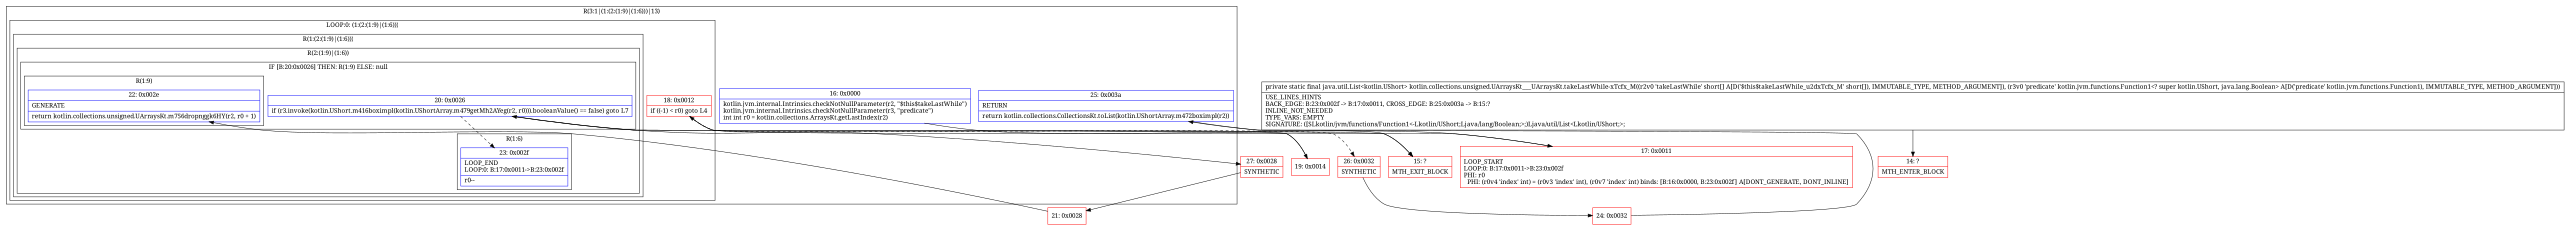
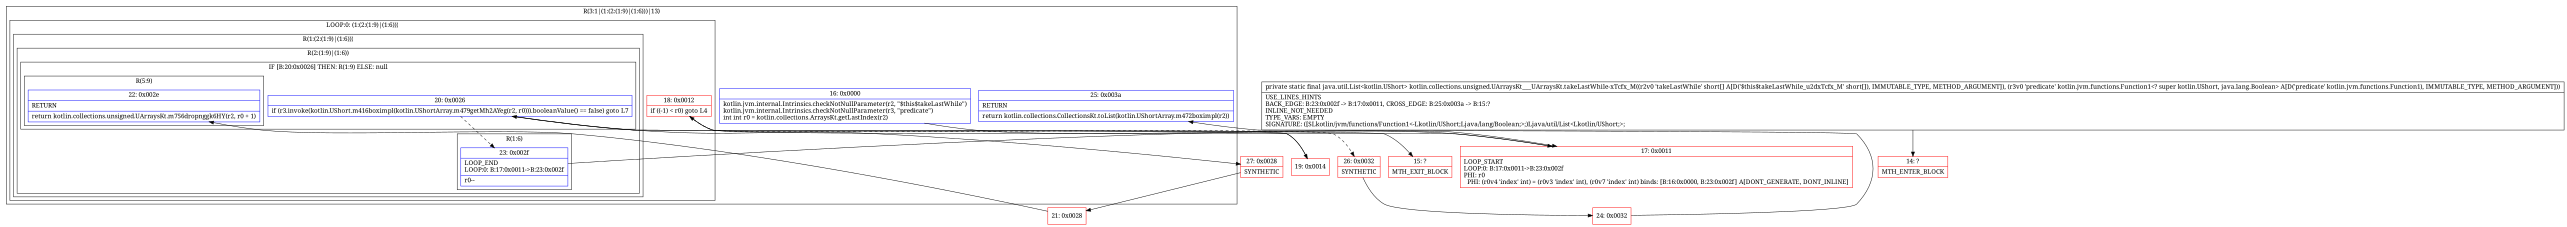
(144, 81) -> (144, 81)
(48, 106) -> (44, 106)
(1303, 130) -> none
none -> (1060, 138)
